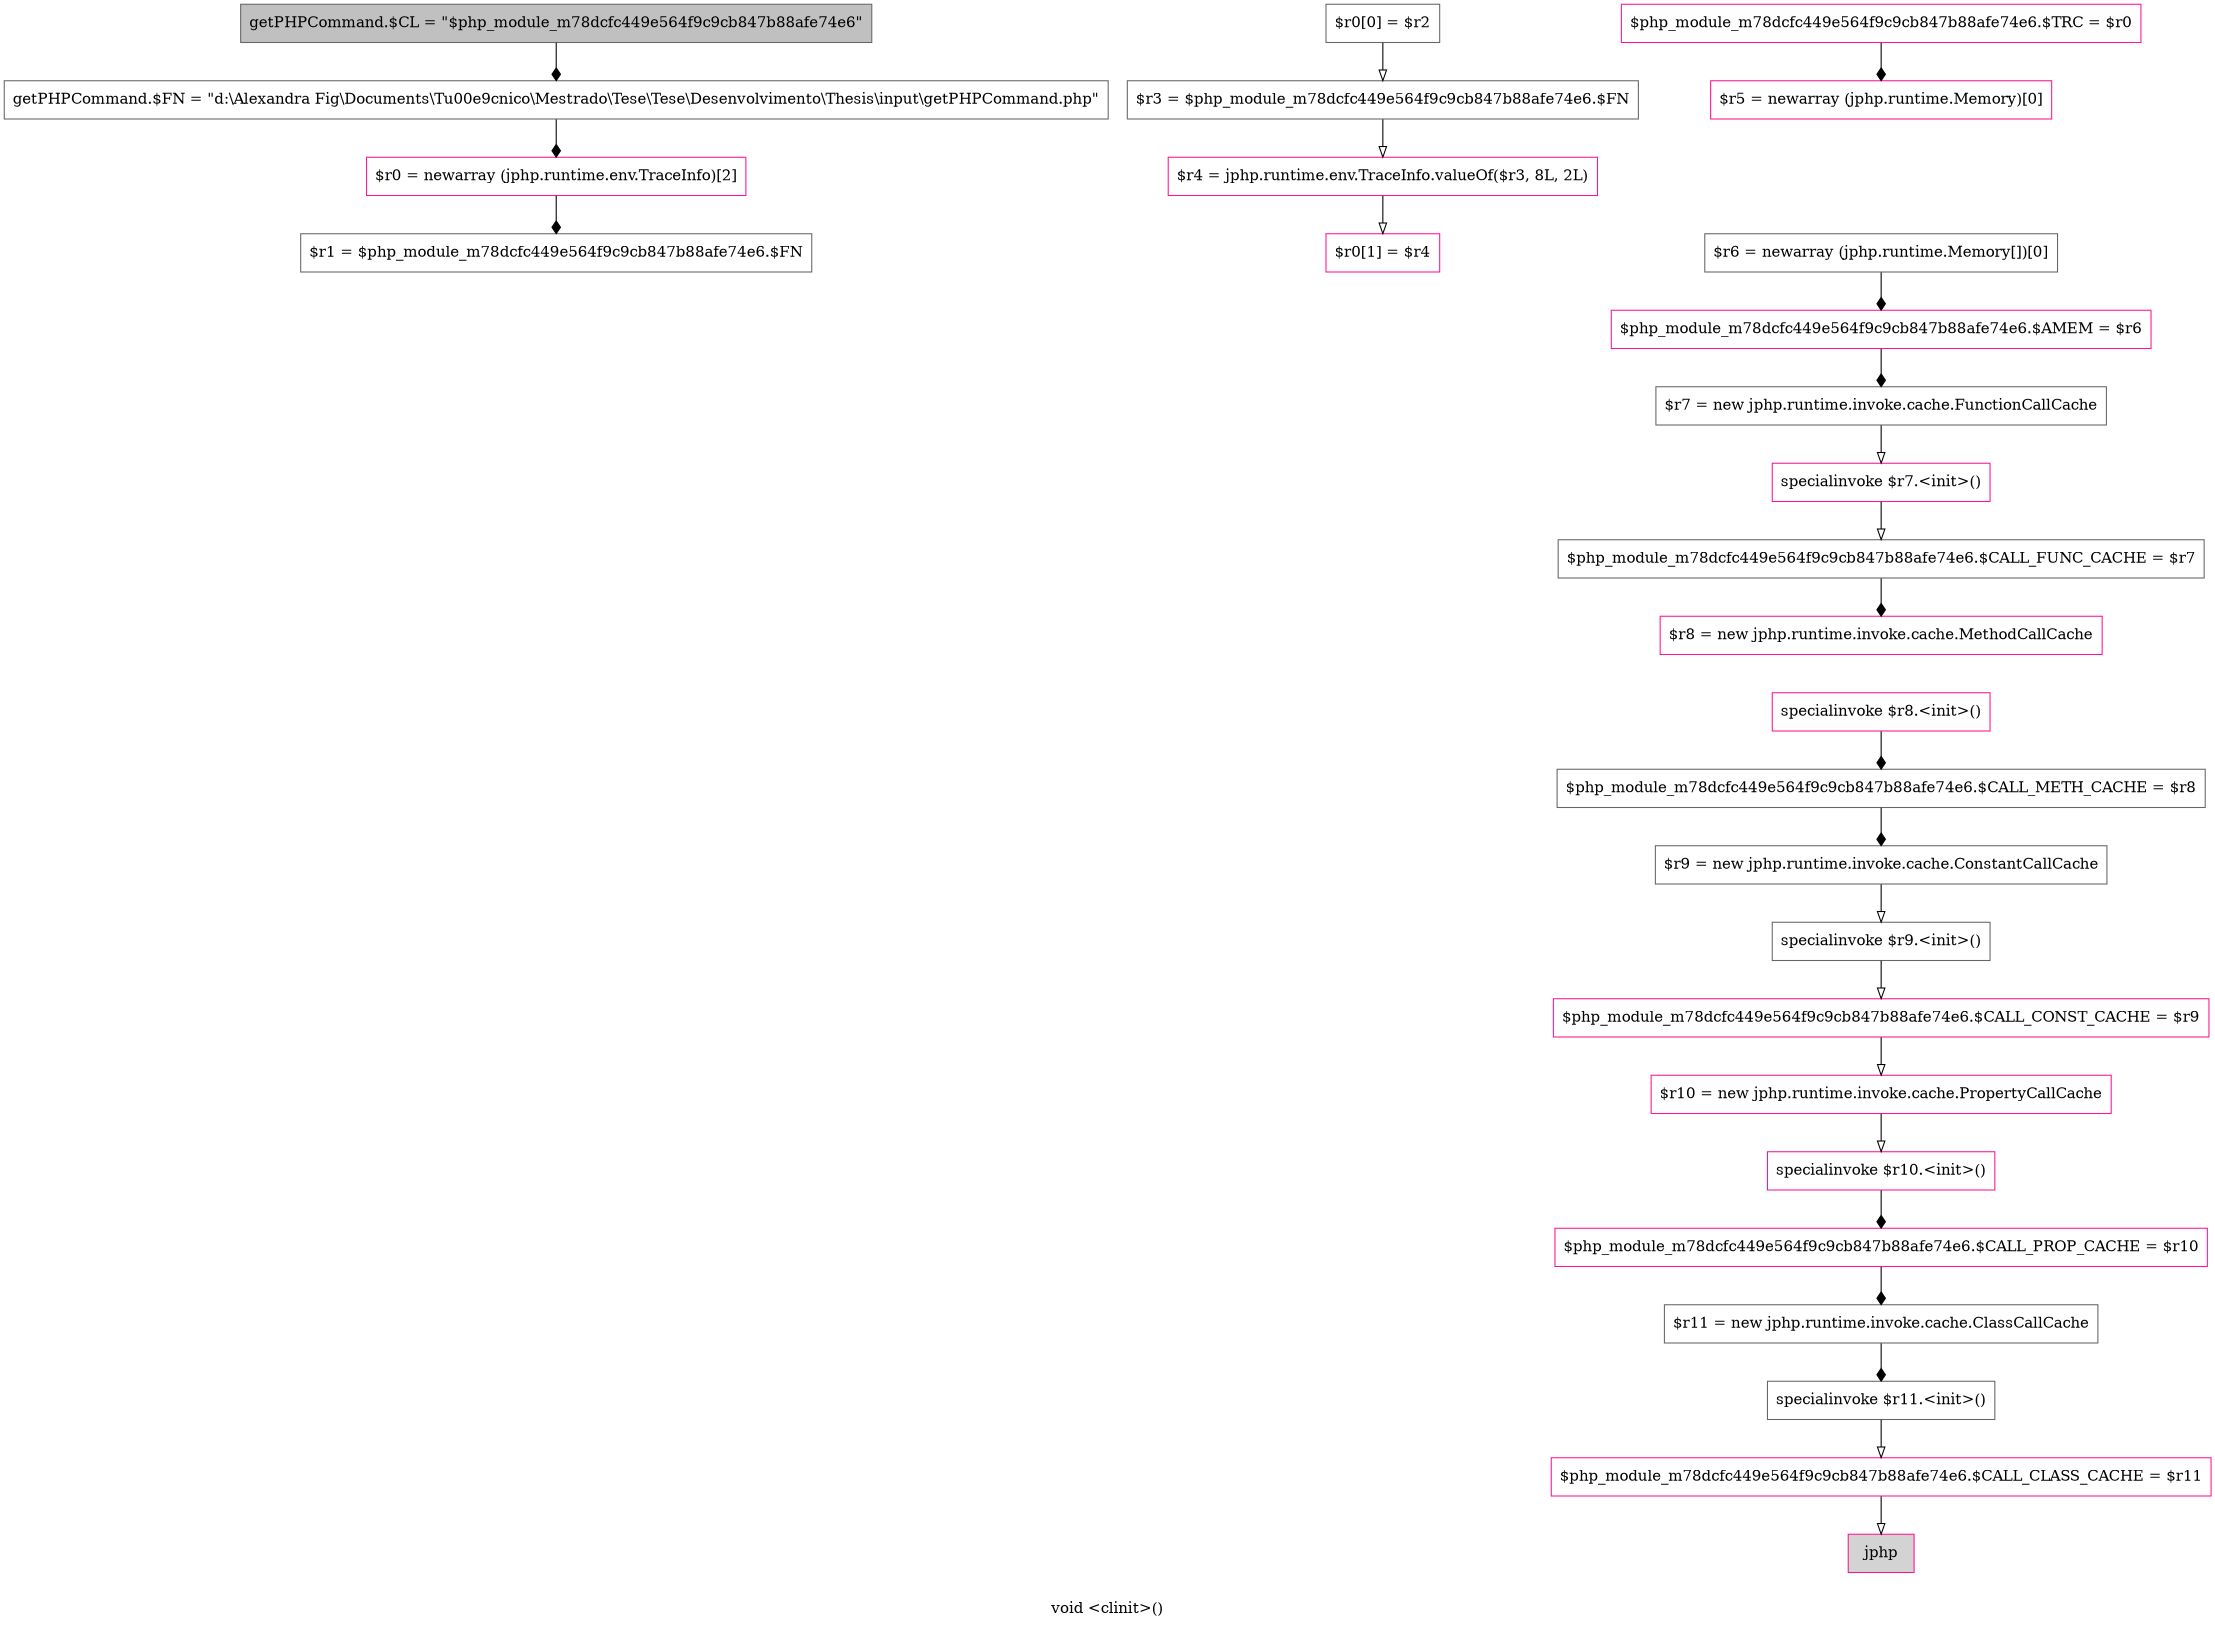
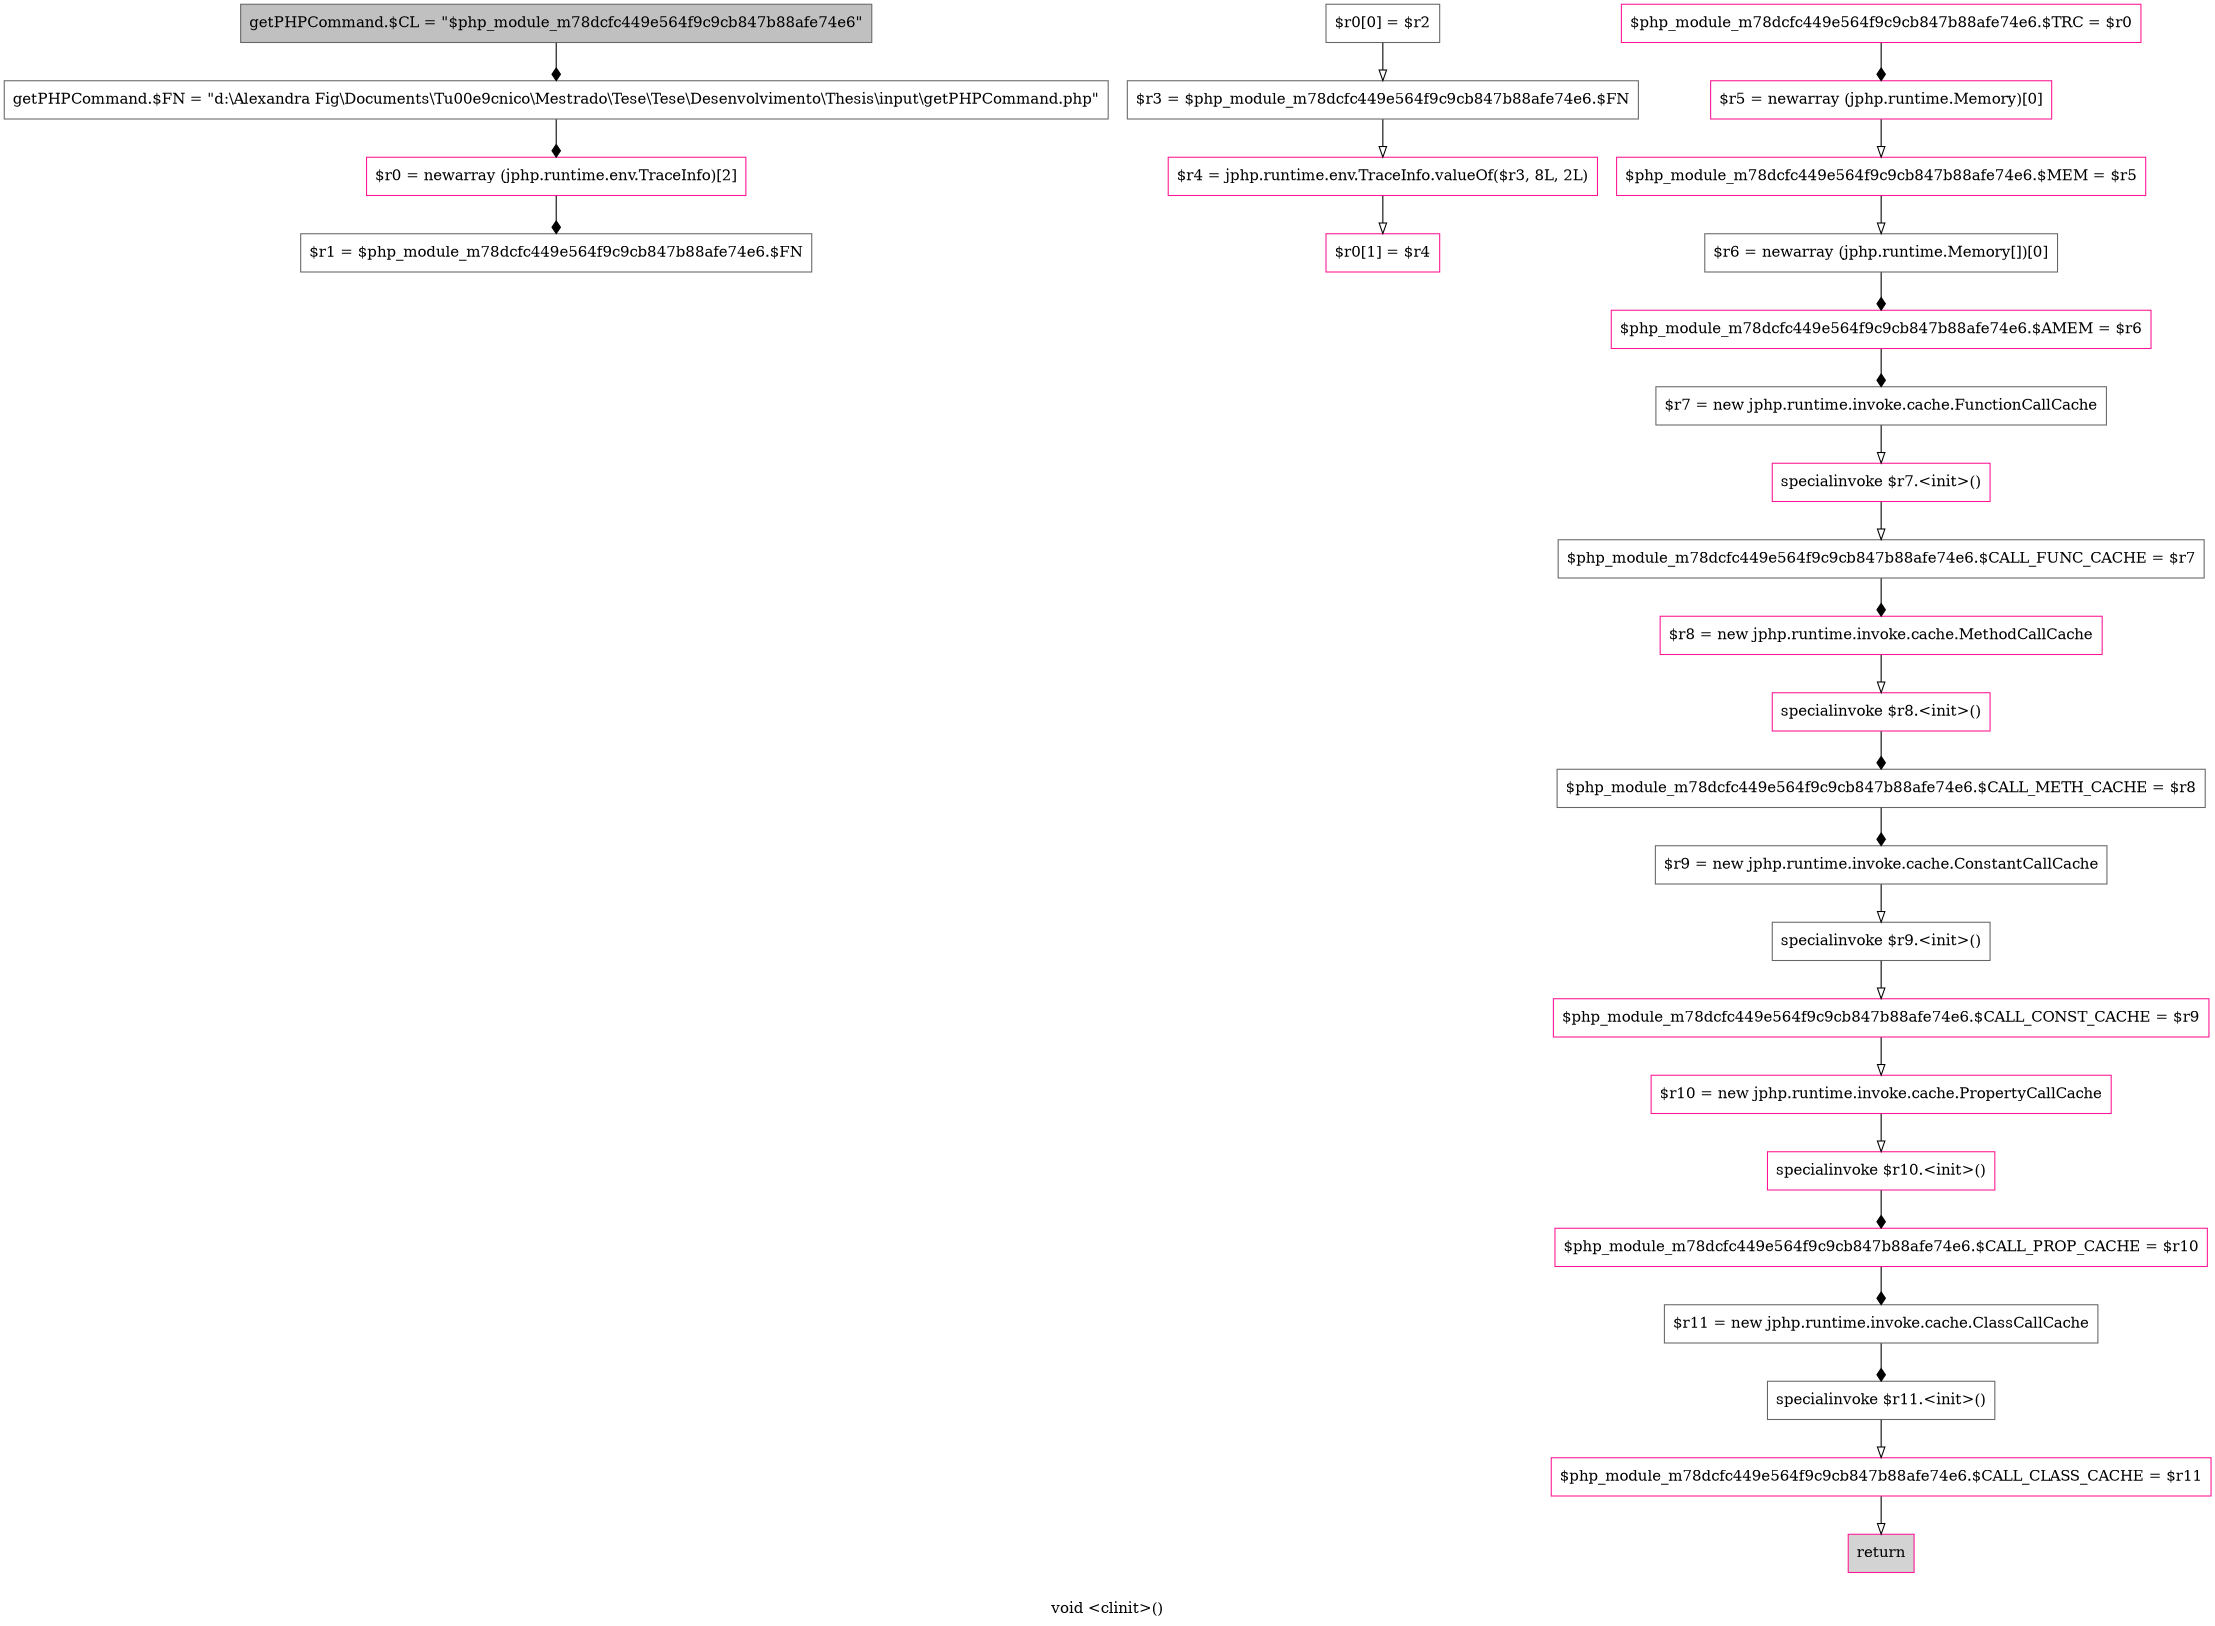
none -> (1881, 176)
none -> (1881, 668)
(1881, 1553) -> (1881, 1553)
